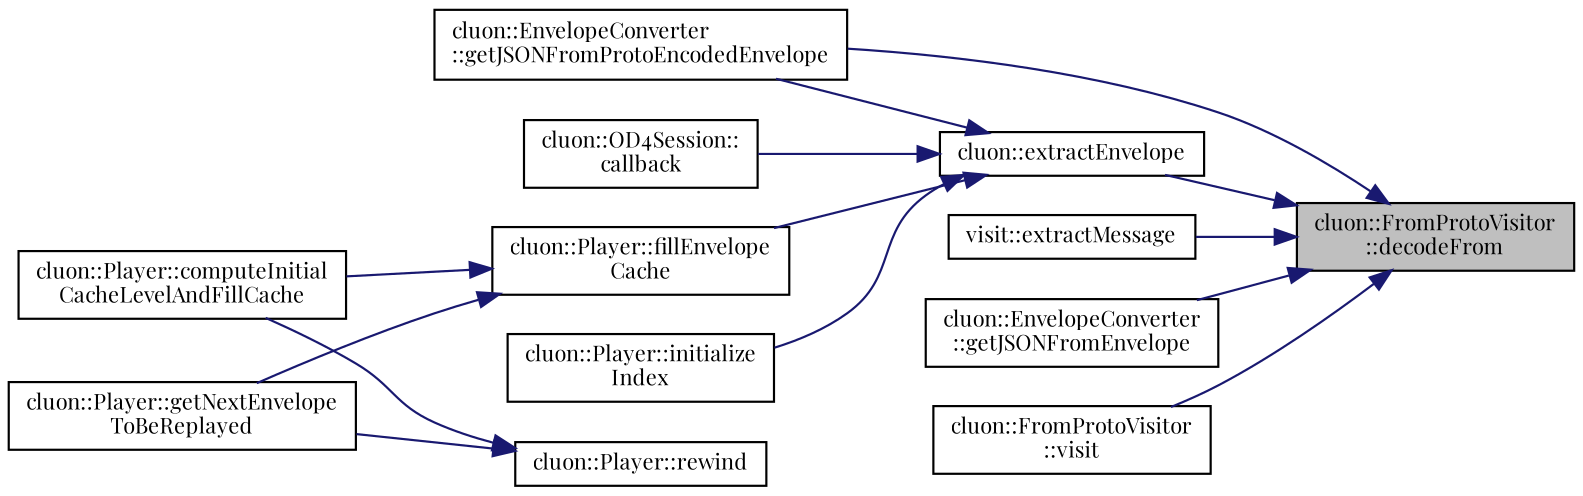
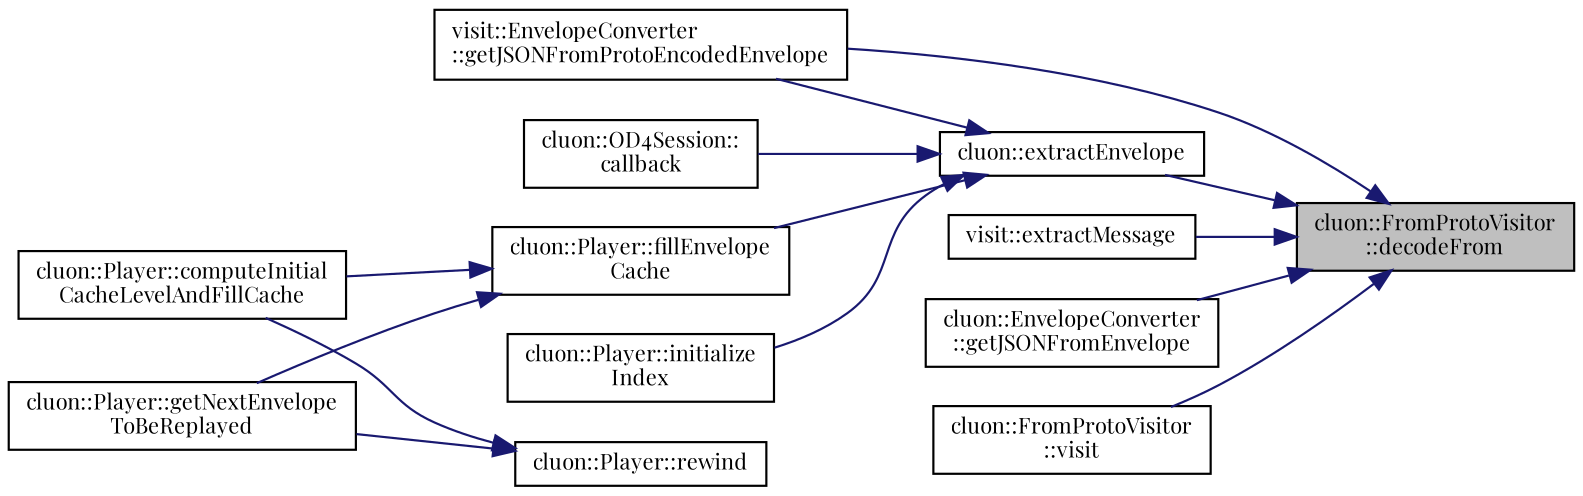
(641, 45) -> (641, 45)
